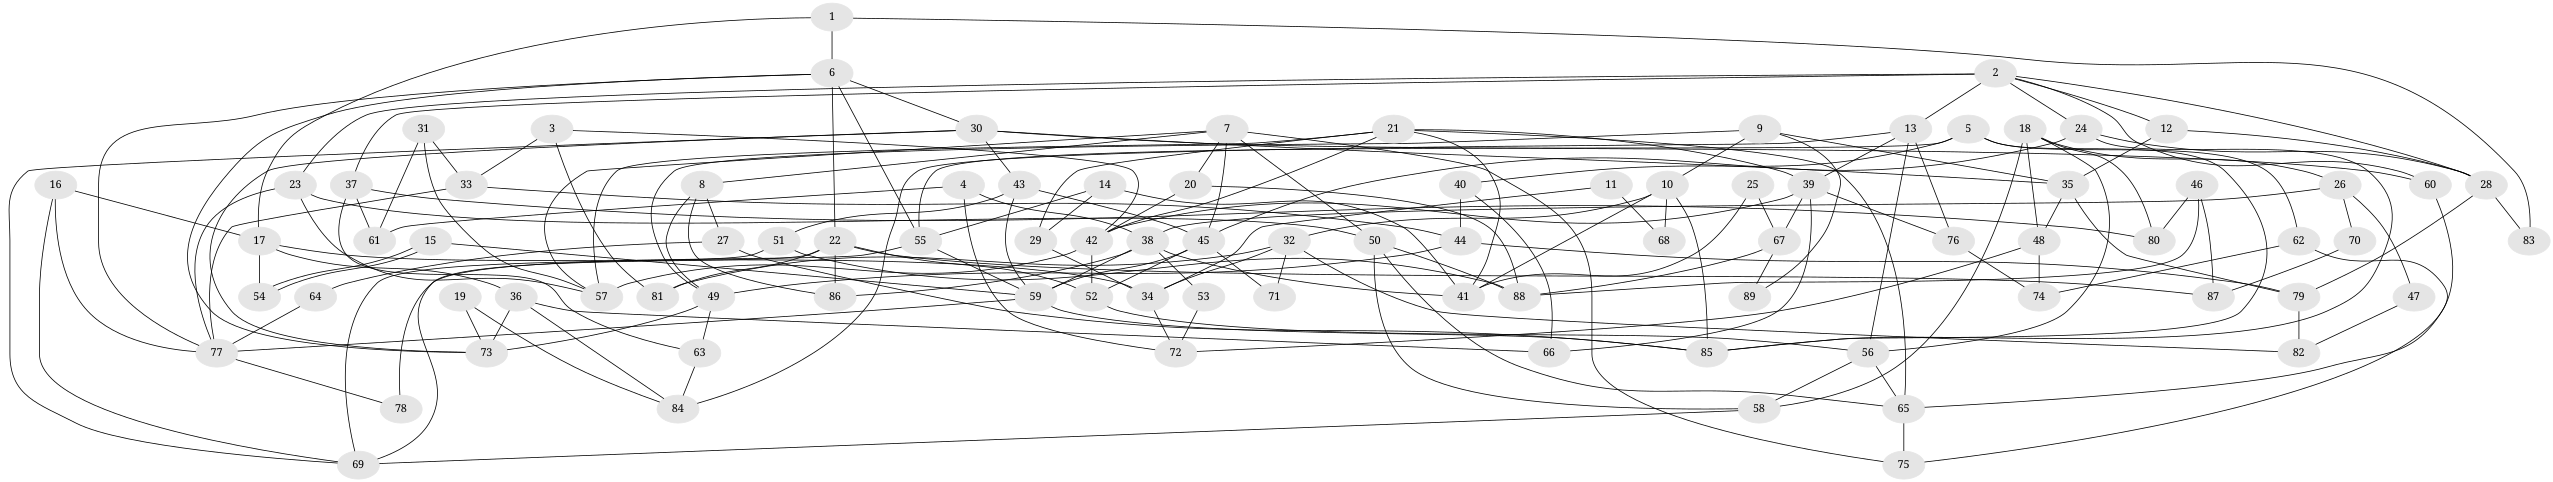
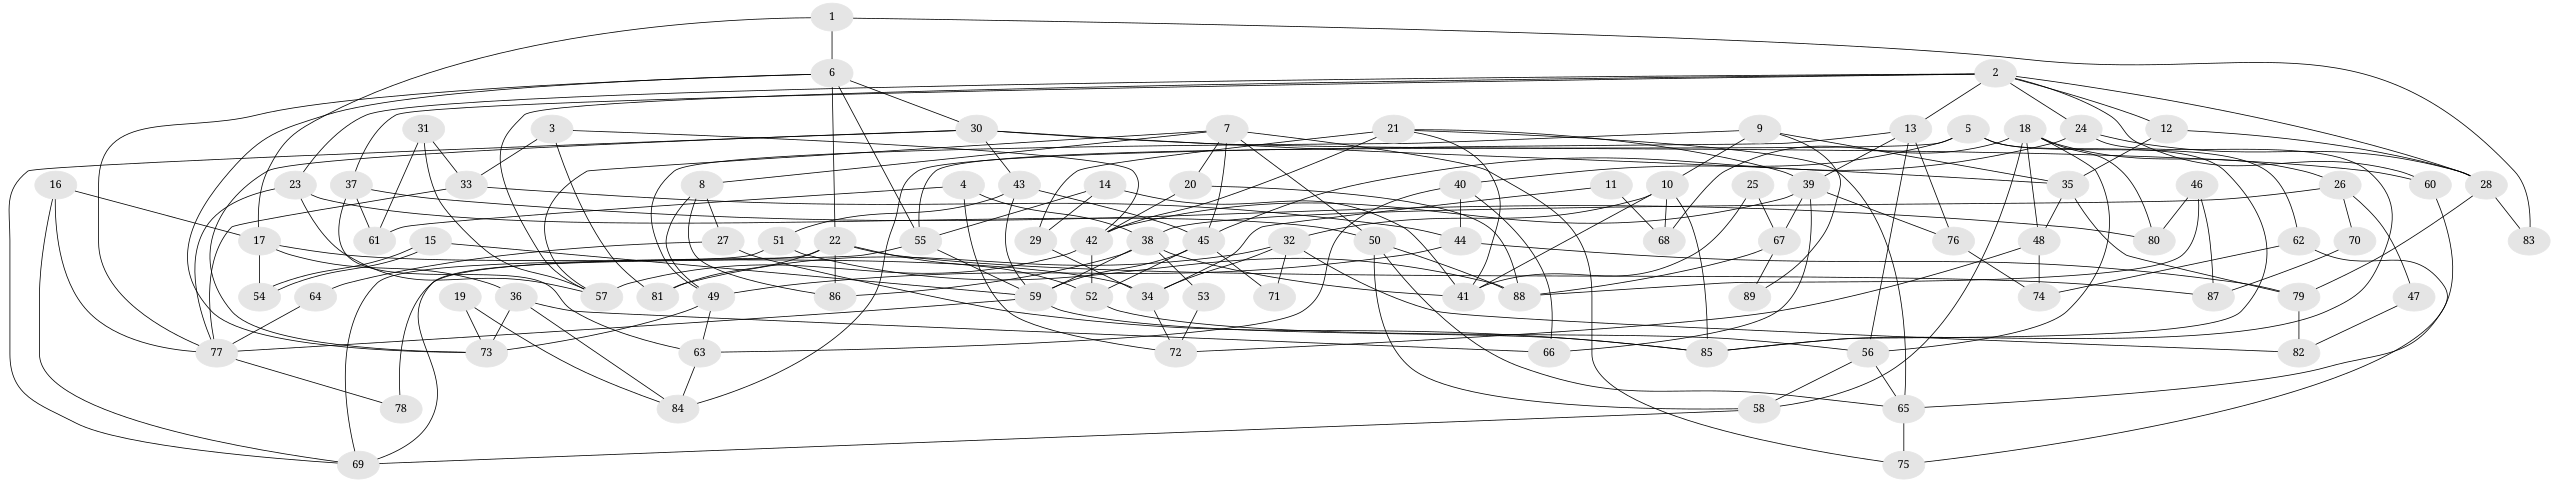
(935, 149) -> (1143, 86)
none -> (1755, 158)
none -> (1074, 341)
